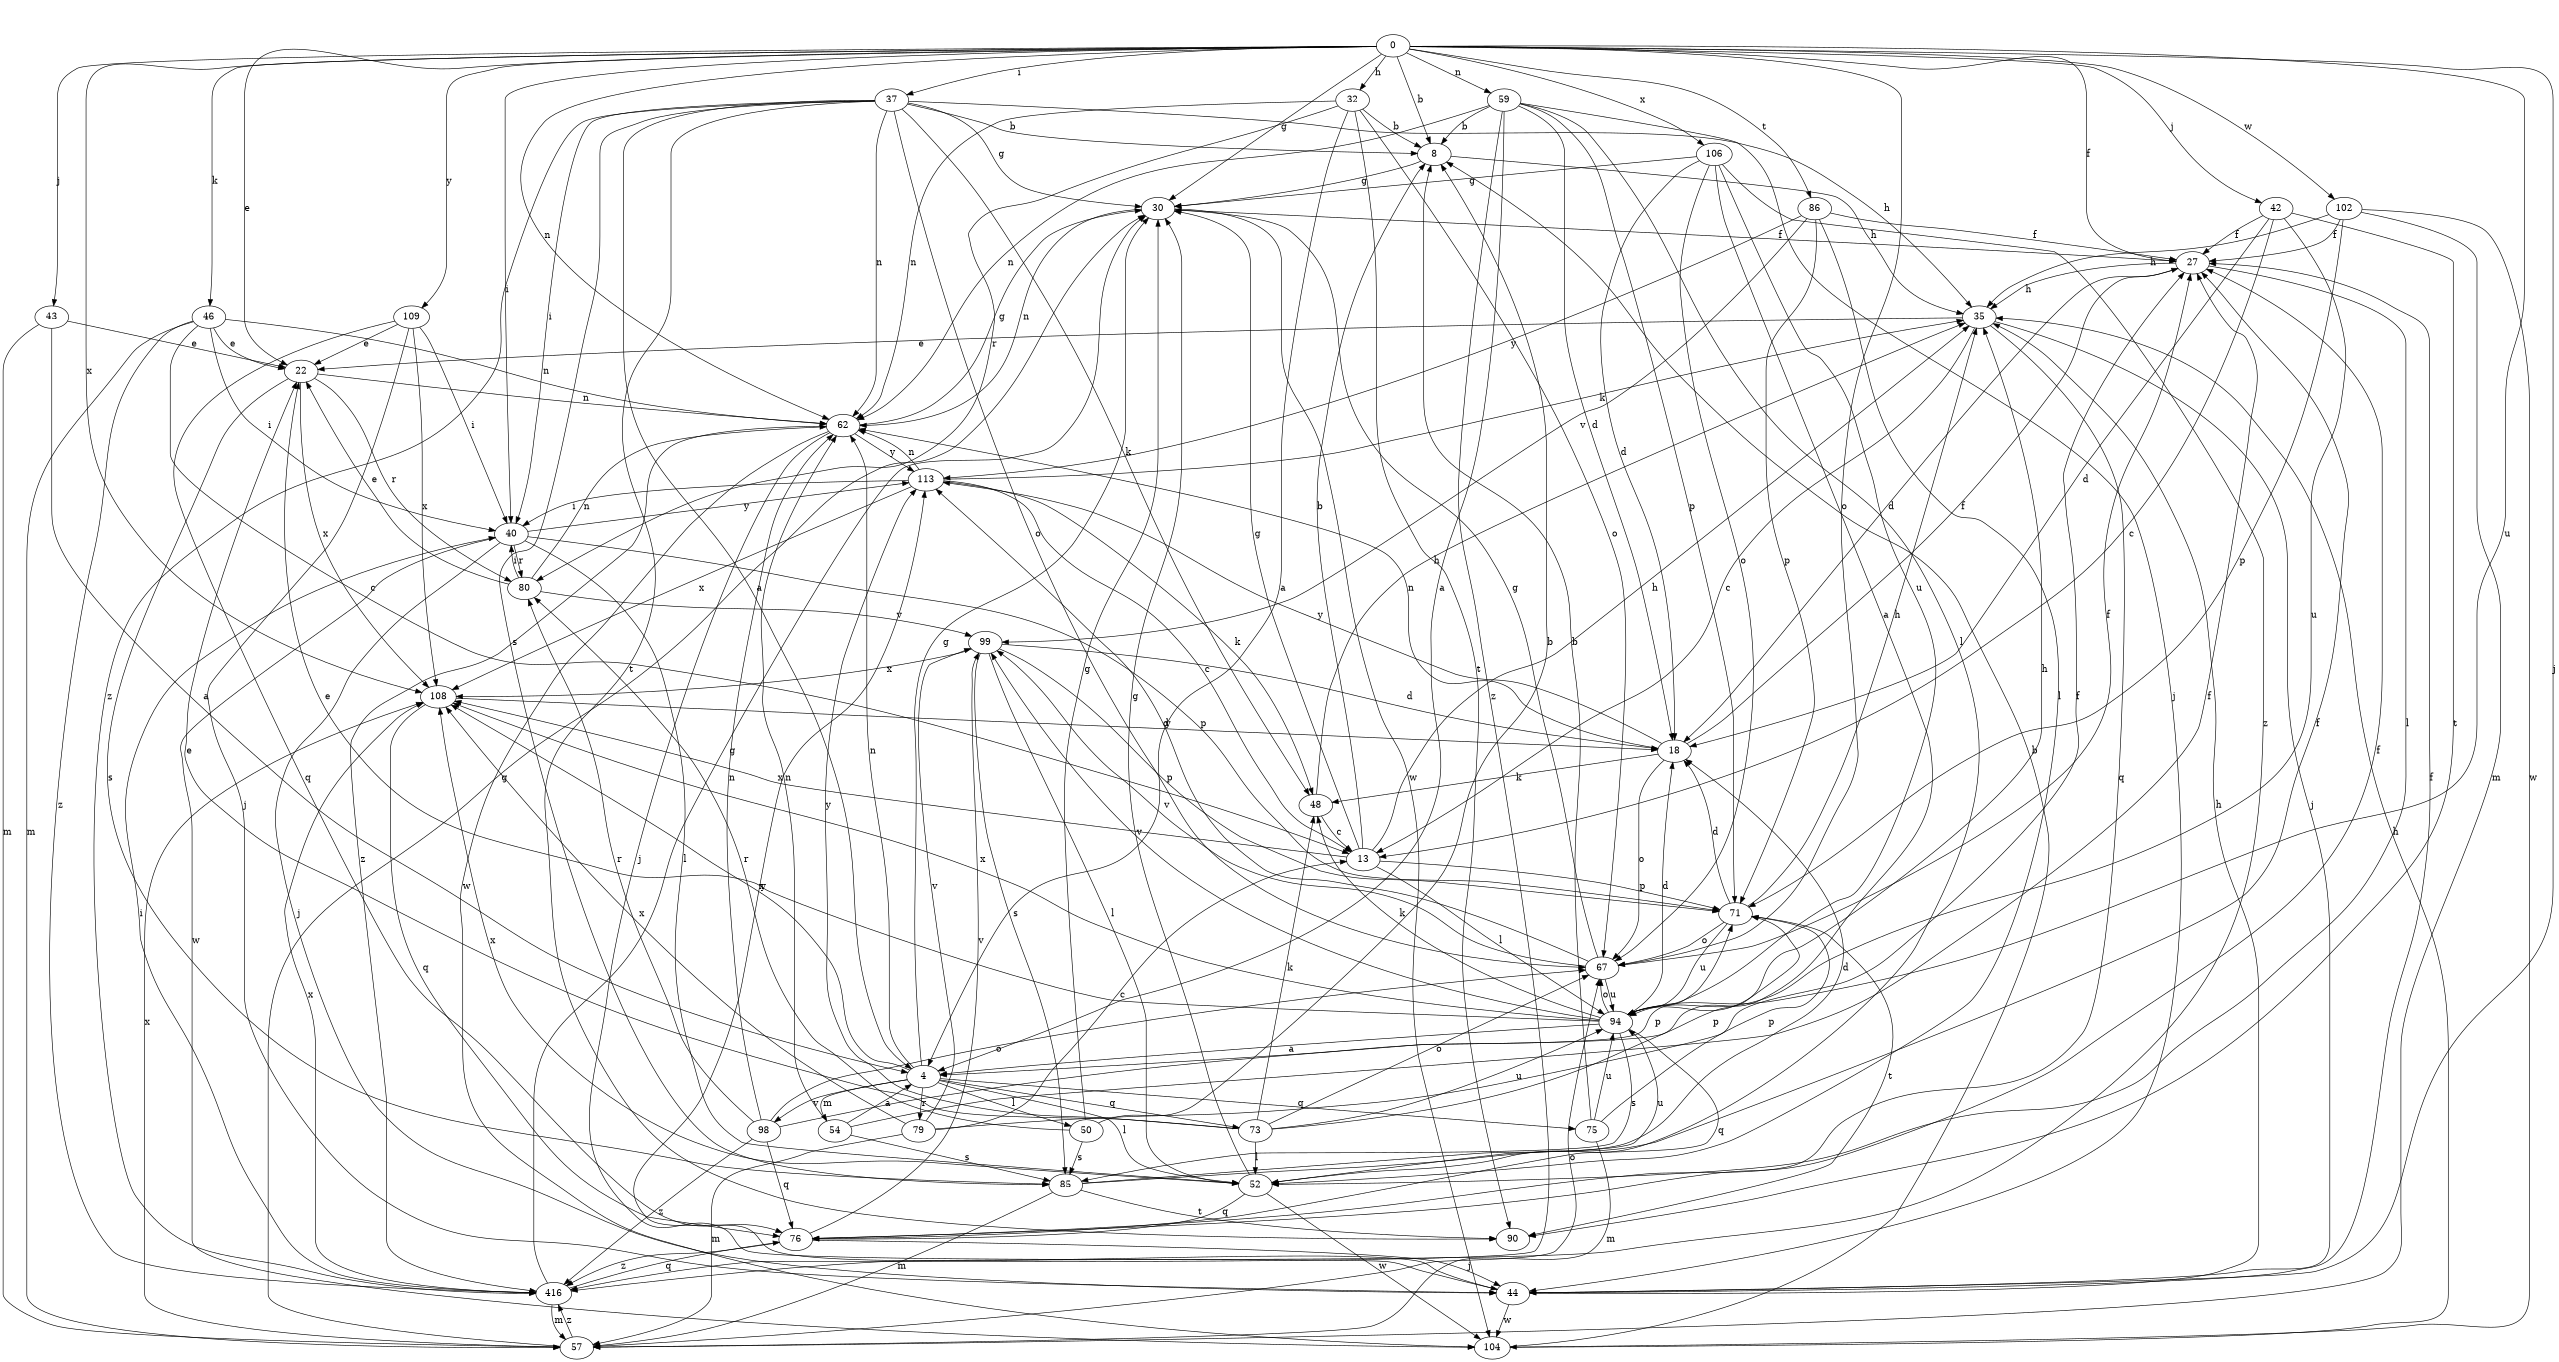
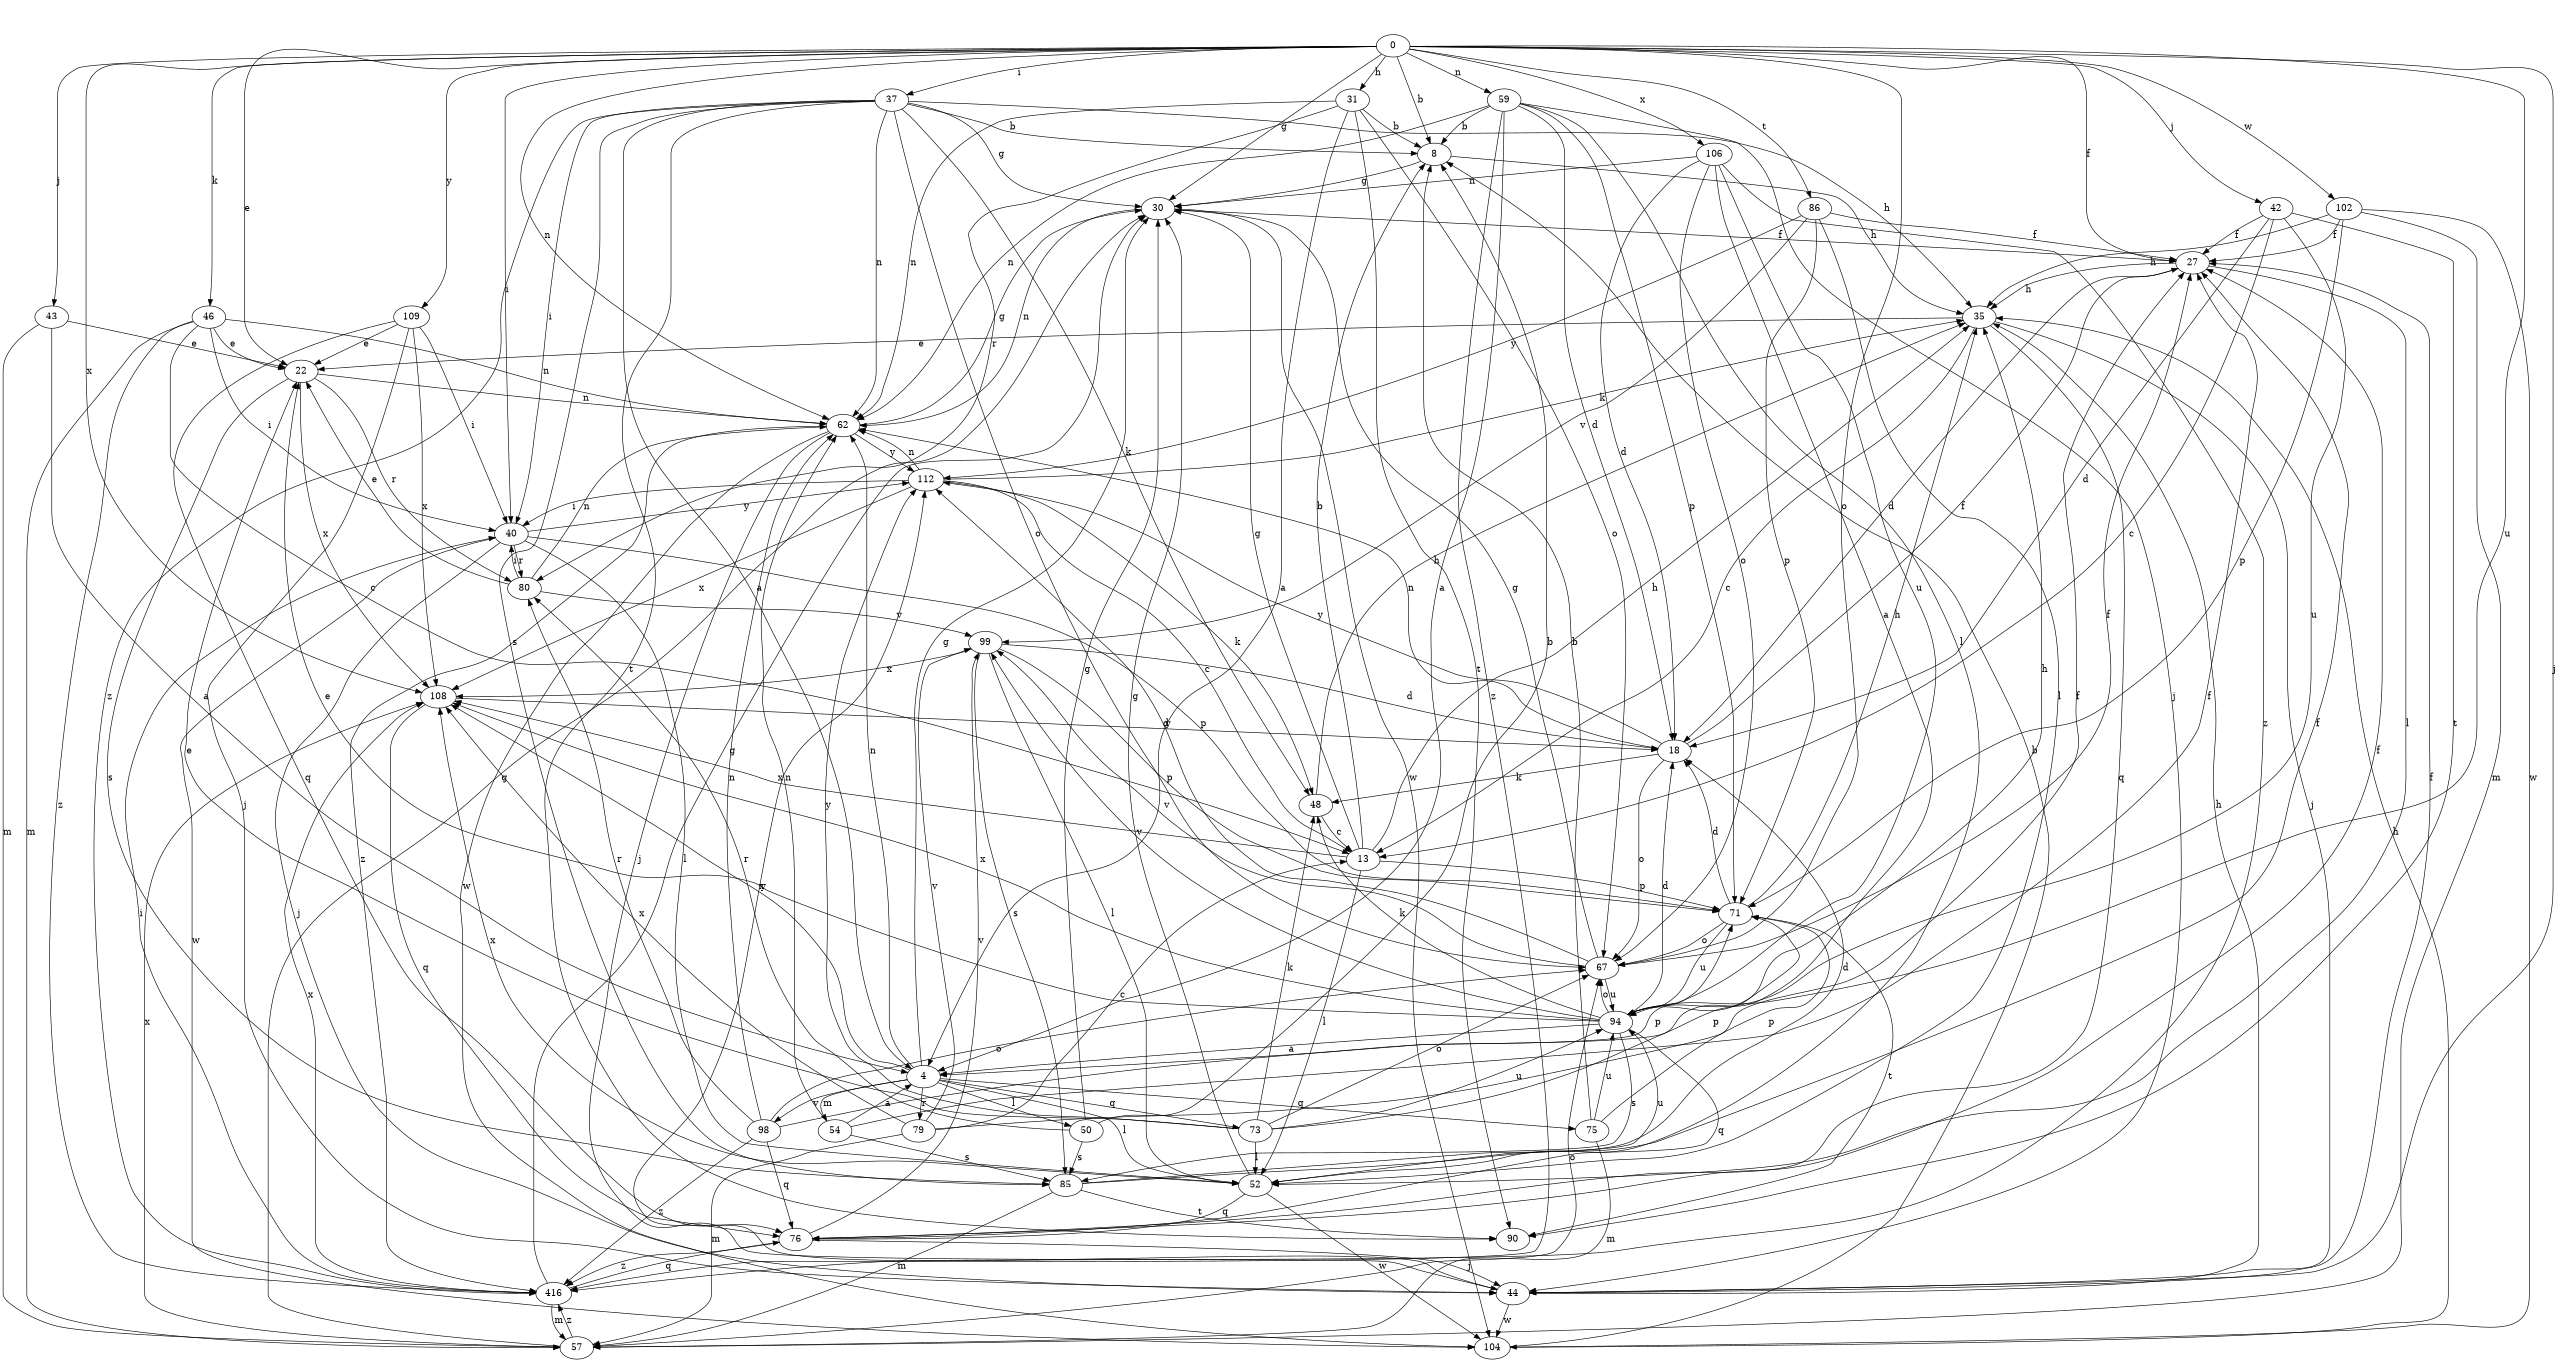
(1353, 100) -> (1353, 100)
(1472, 181) -> (1472, 181)
(926, 480) -> (926, 480)
(1488, 938) -> (1320, 1022)
